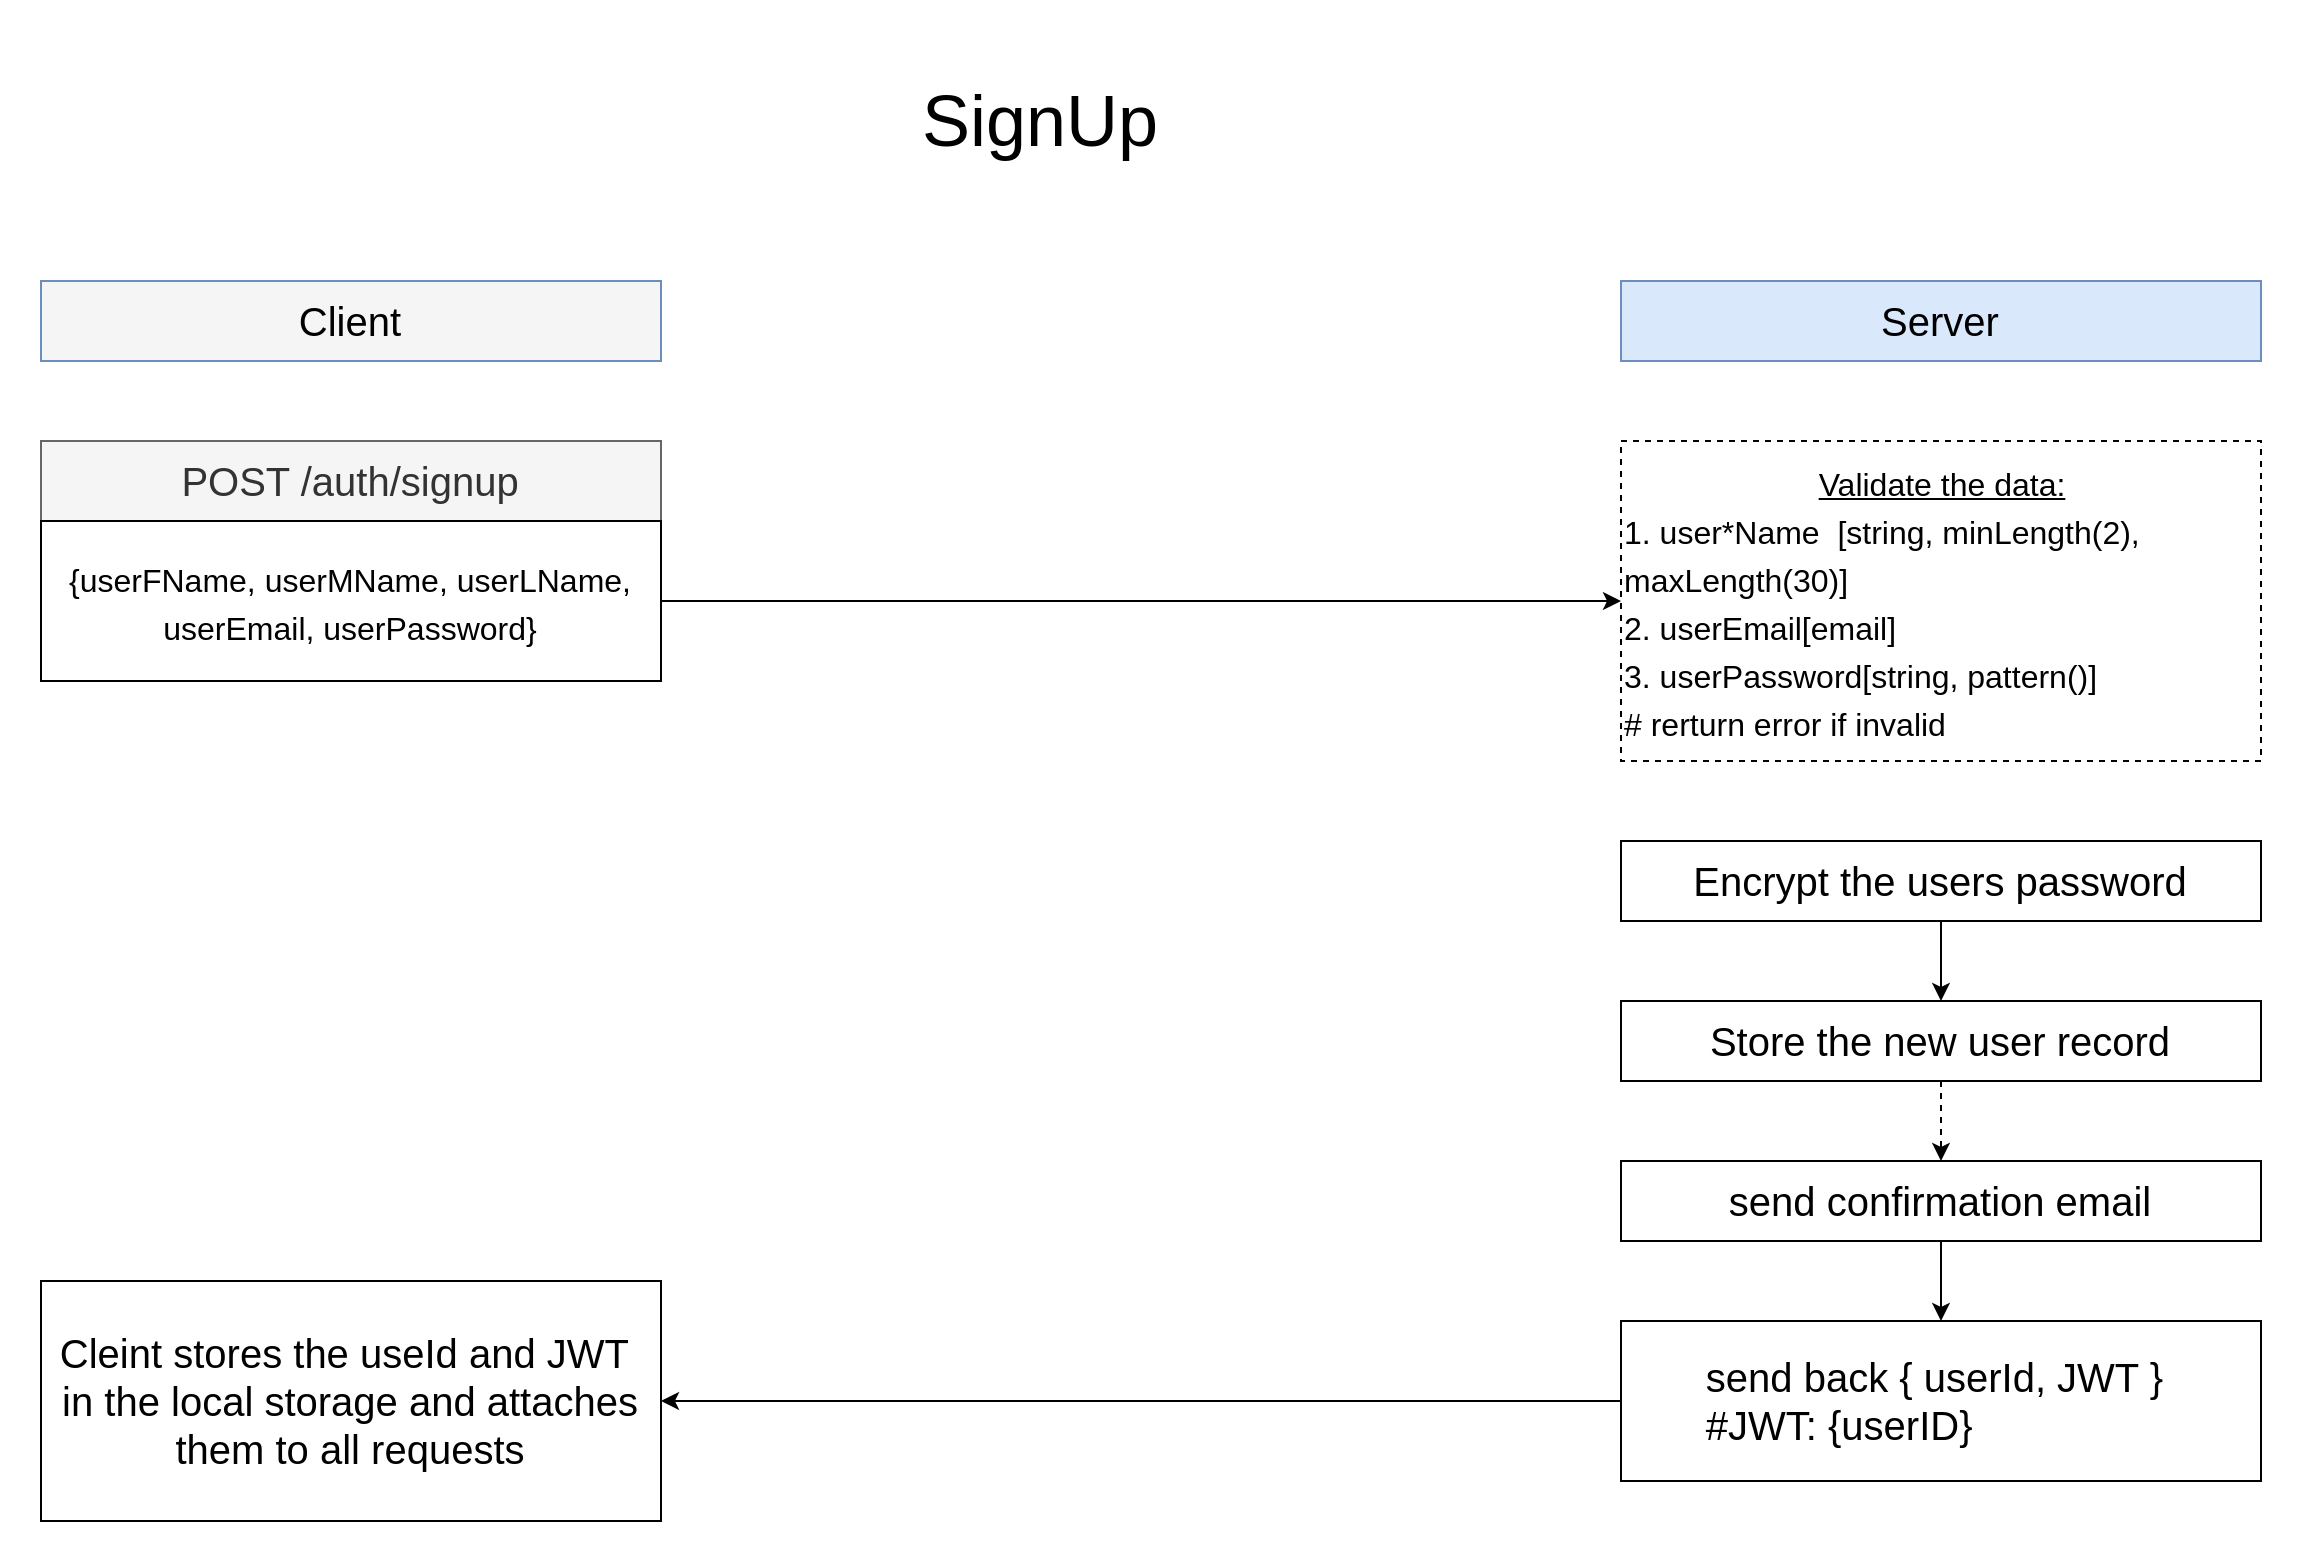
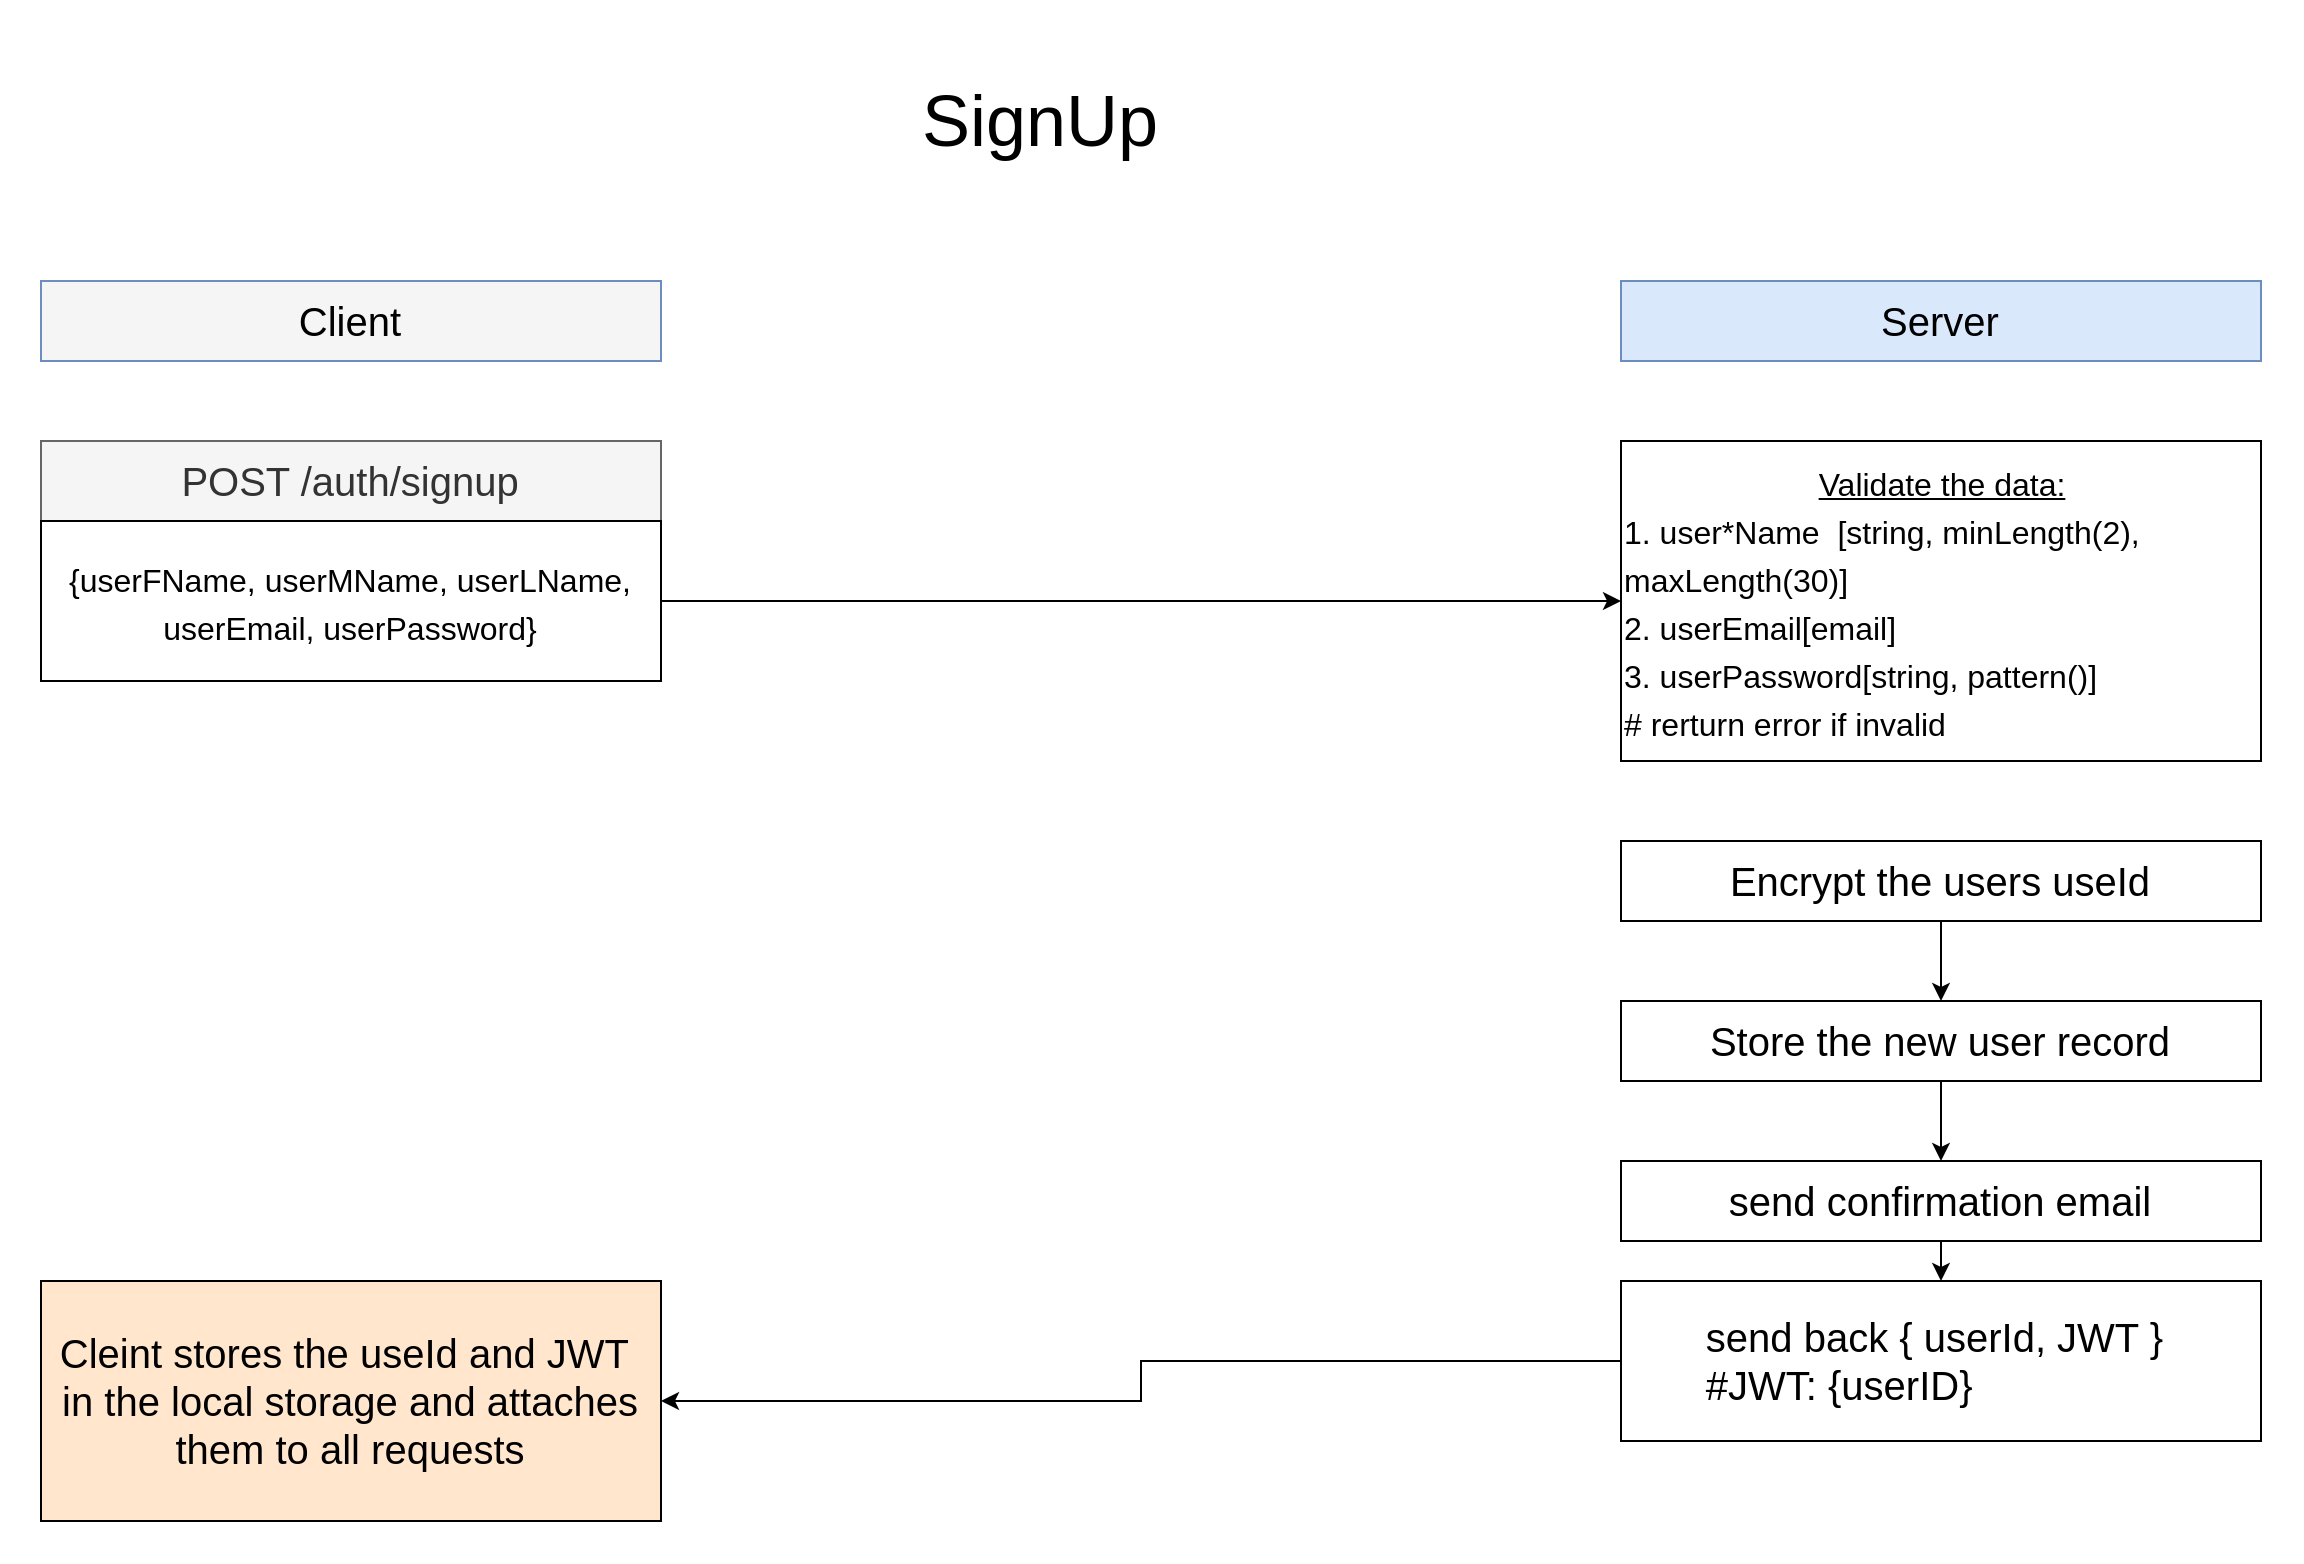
(1941, 601) -> (1941, 601)
(1941, 881) -> (1941, 881)
(1941, 1113) -> (1941, 1113)
(351, 1401) -> (351, 1401)
(1941, 1401) -> (1941, 1361)
